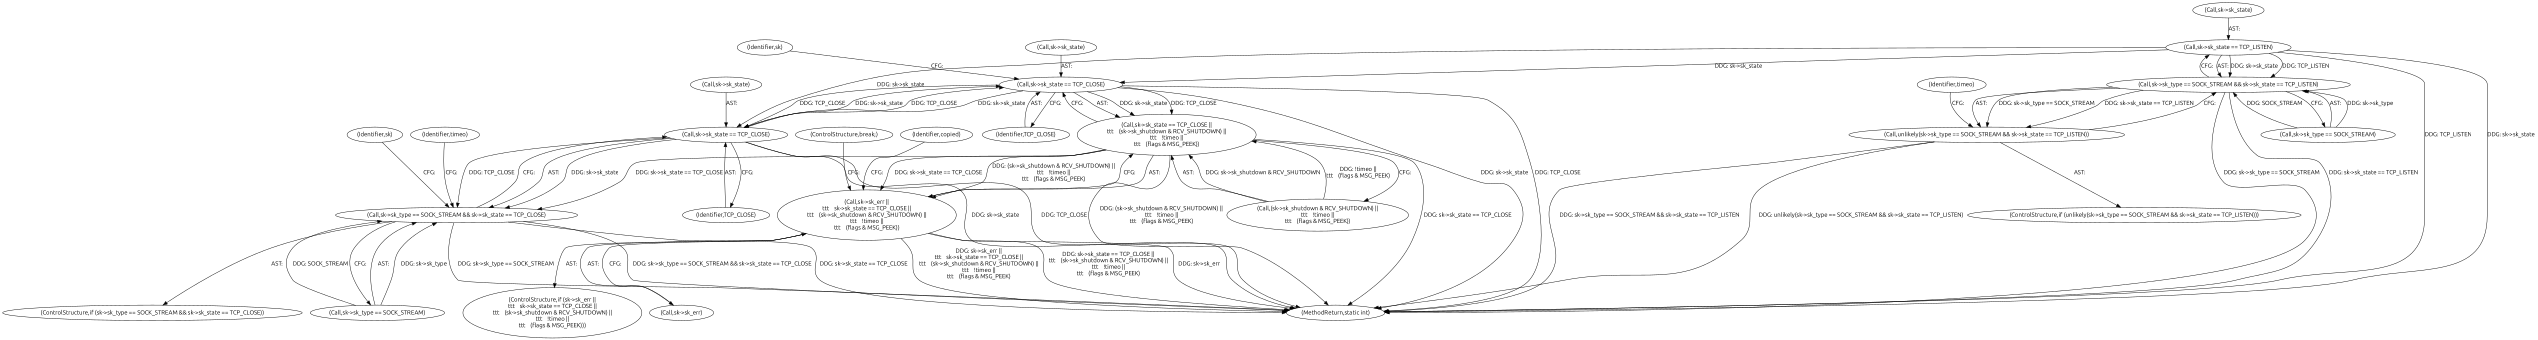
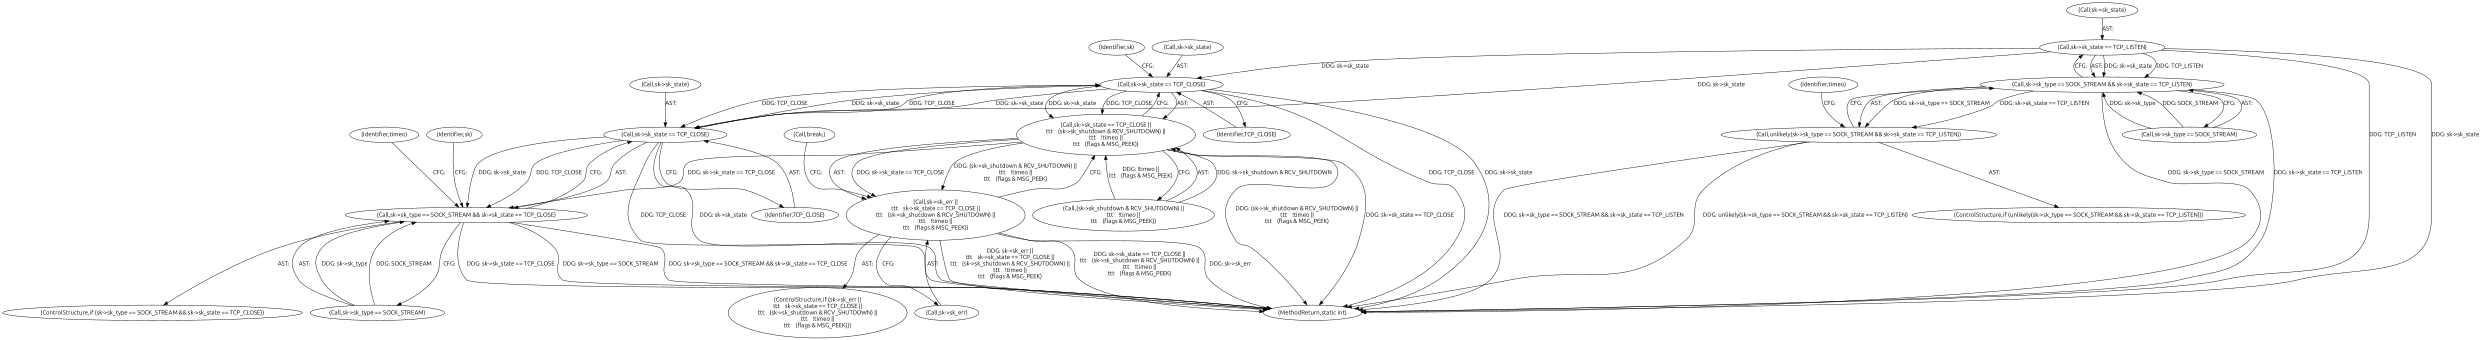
(844, 135) -> (809, 135)
(937, 135) -> none
